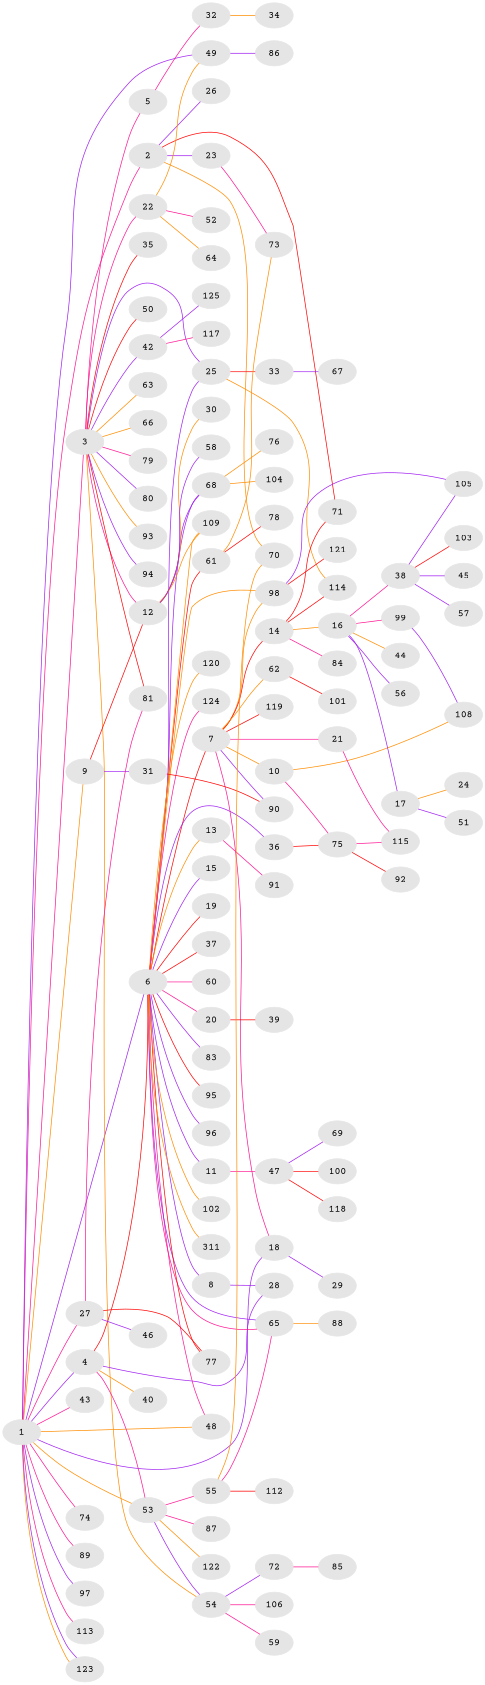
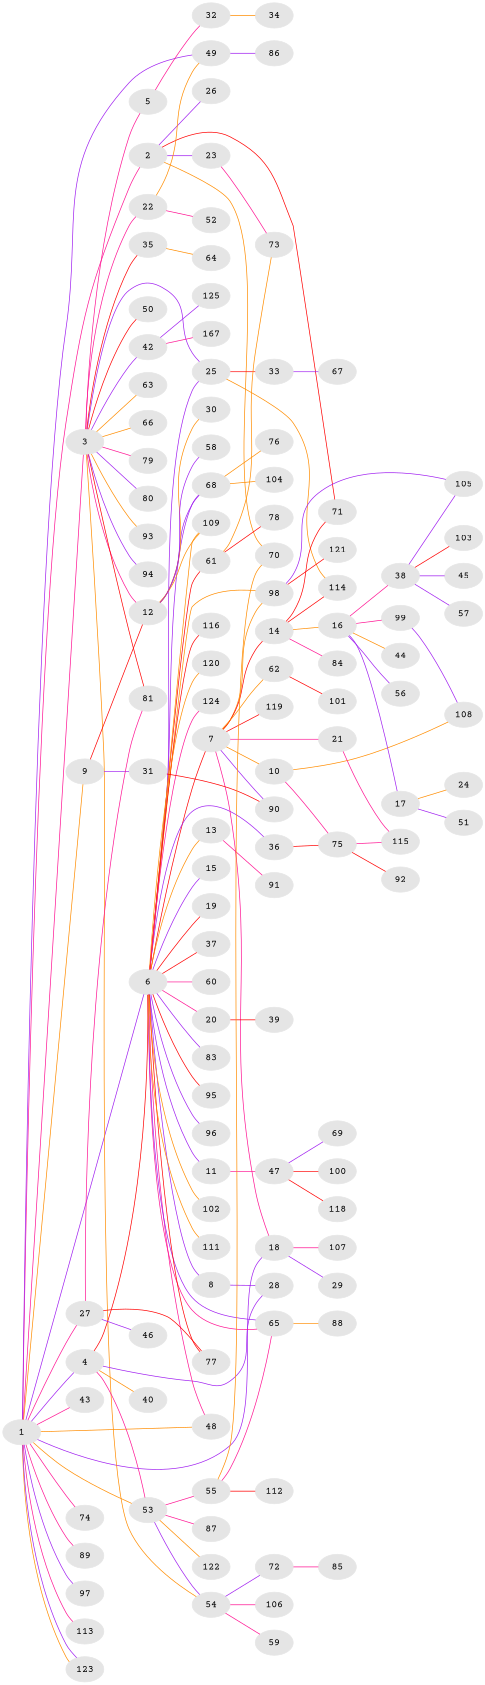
(179, 232) -> (180, 251)
(211, 334) -> (211, 334)
none -> (211, 626)
(211, 1247) -> (211, 1247)
none -> (337, 1248)
